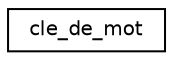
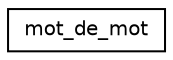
(87, 30) -> (87, 30)
